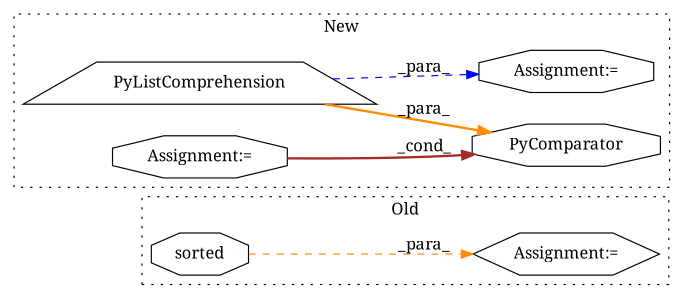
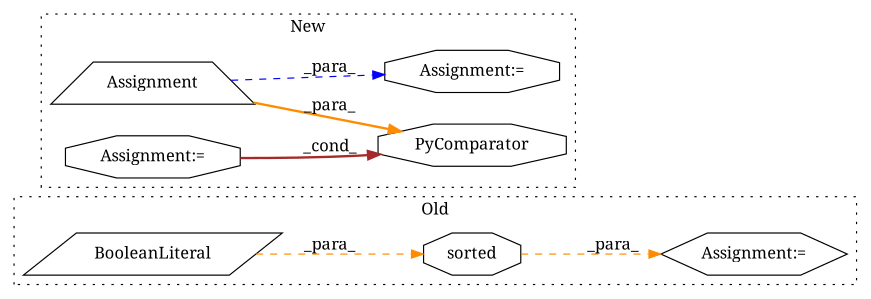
(200, 83) -> (153, 83)
none -> (153, 254)
